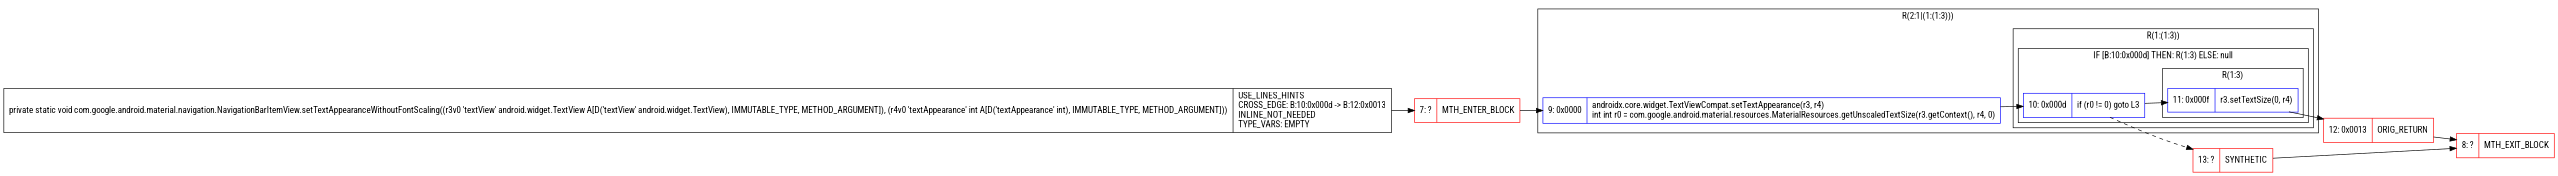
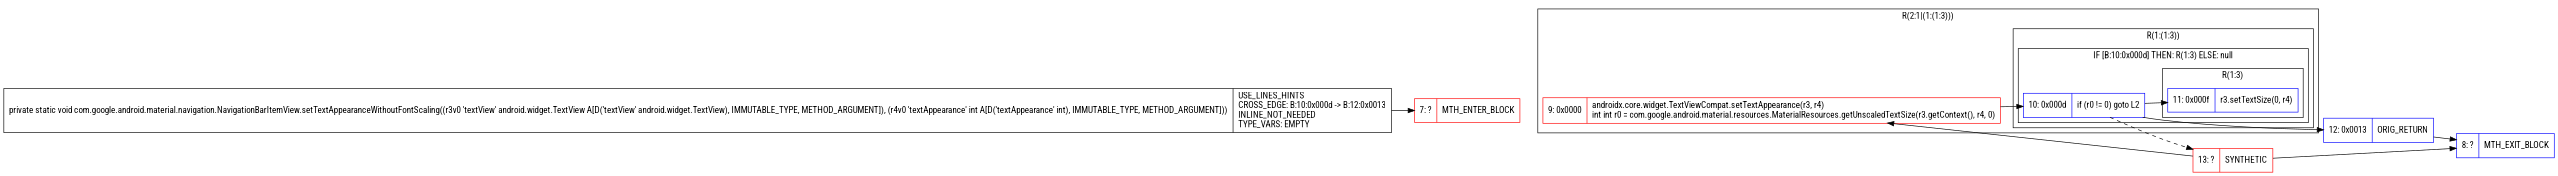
(2108, 105) -> (2108, 105)
(1528, 111) -> (2043, 140)
(1772, 111) -> (1772, 111)
(2297, 114) -> (2230, 126)
(2379, 130) -> (2379, 130)
(2505, 146) -> (2505, 146)
